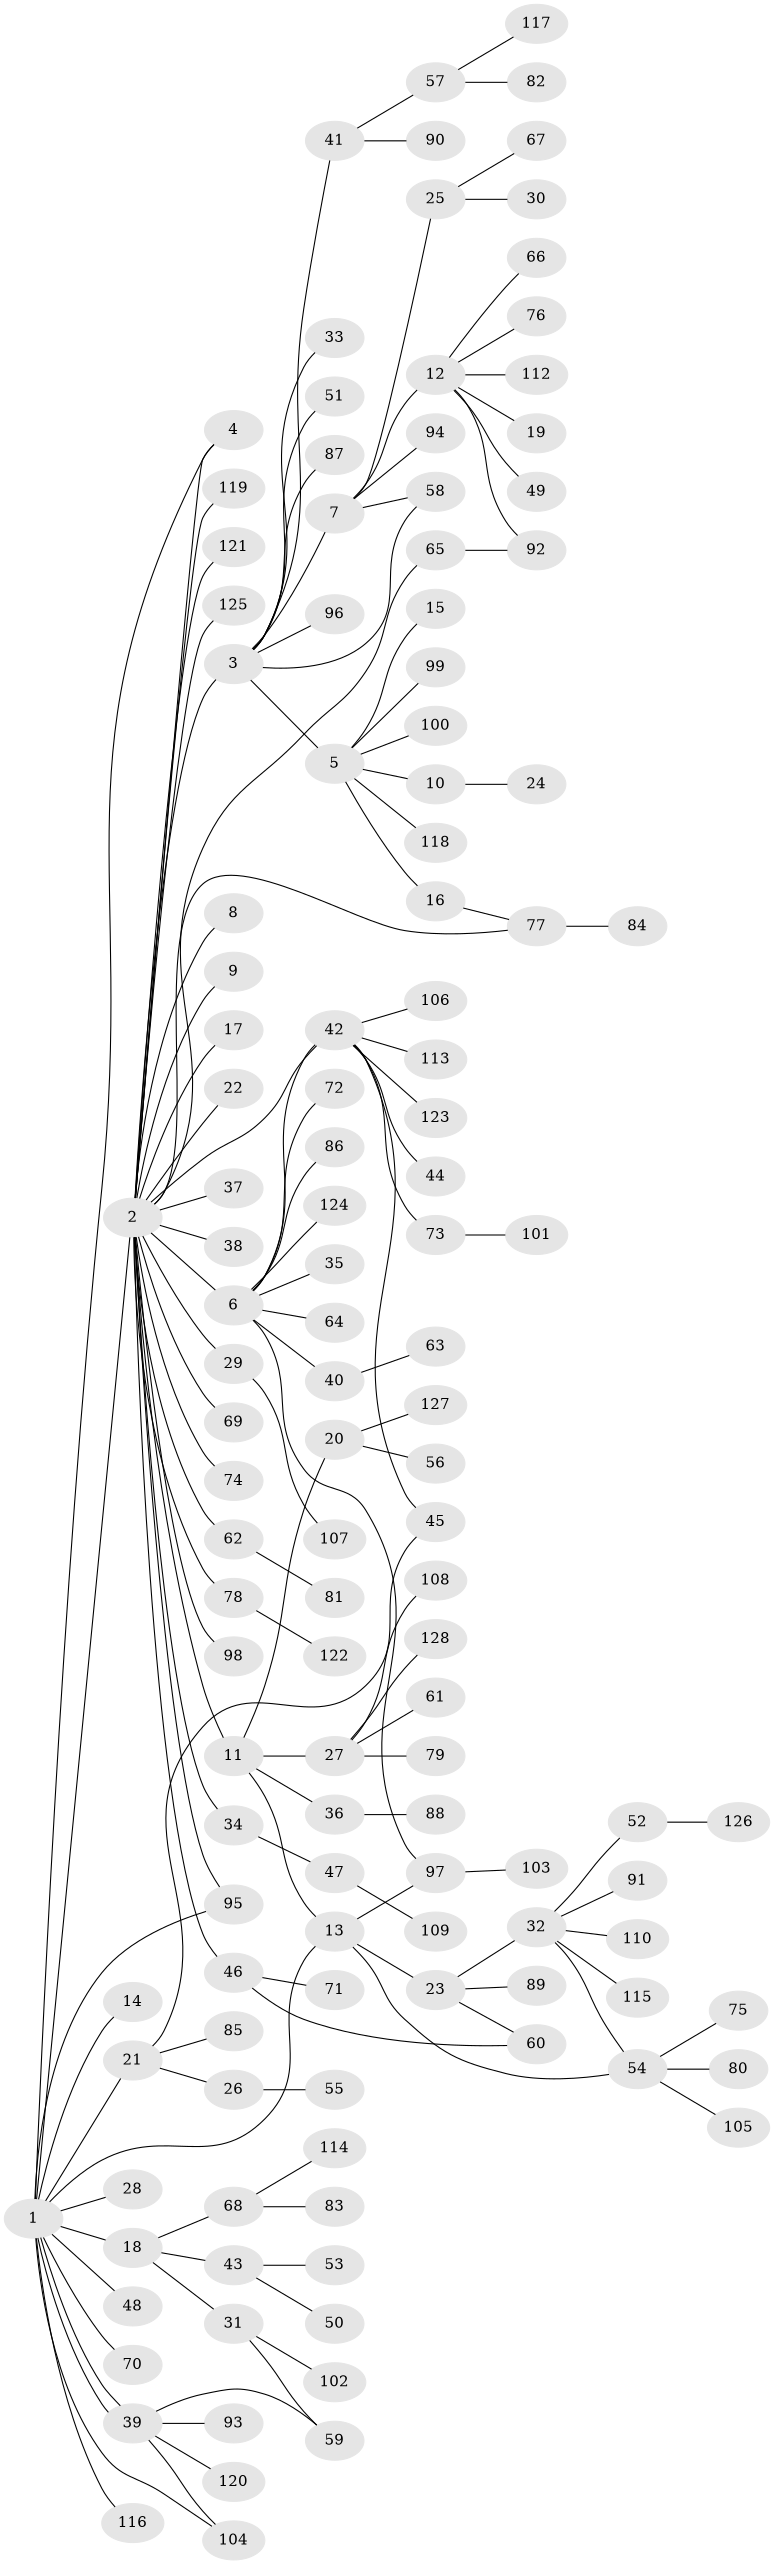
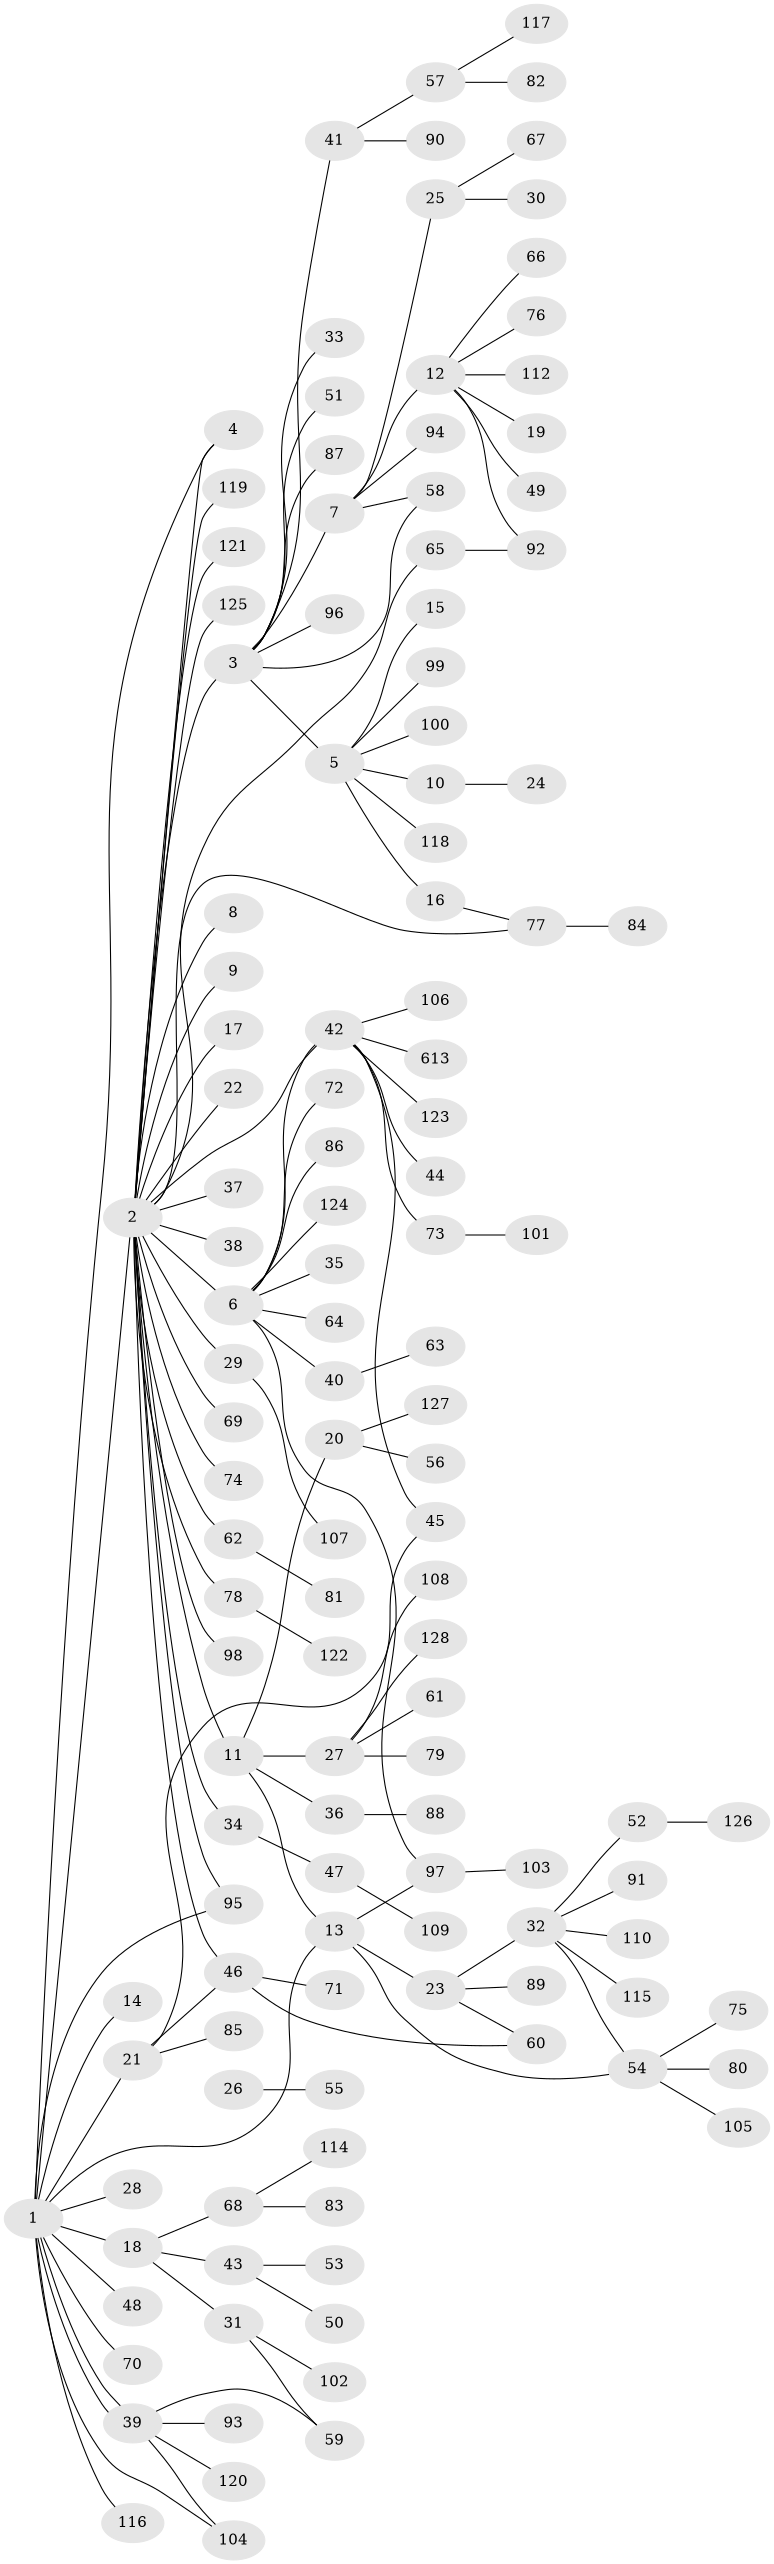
(436, 1060) -> (436, 1060)
(183, 2075) -> (183, 2017)
